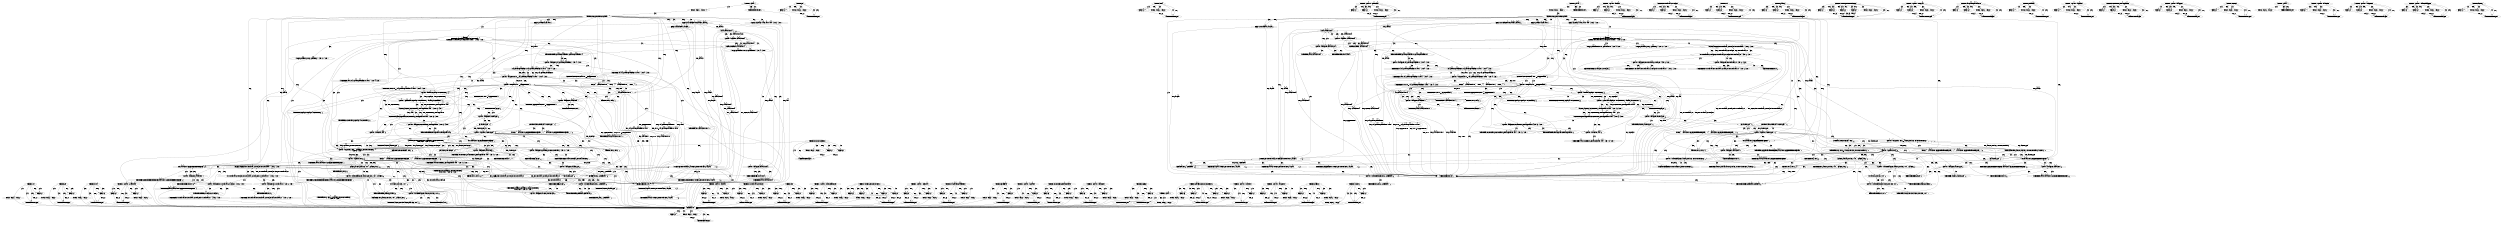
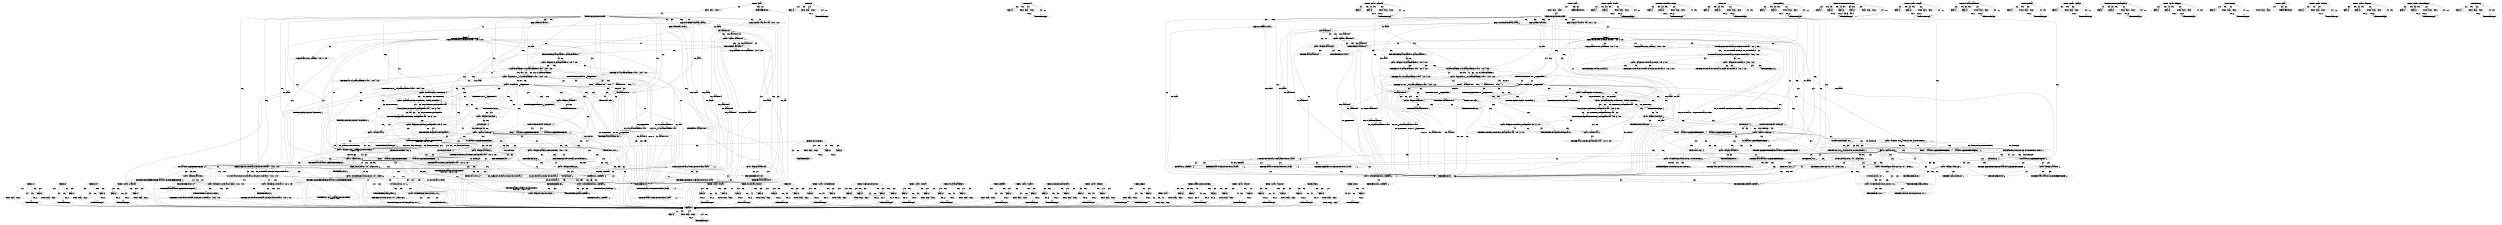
(486, 172) -> (485, 172)
